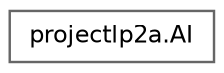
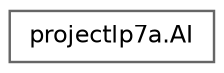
(112, 36) -> (112, 36)
